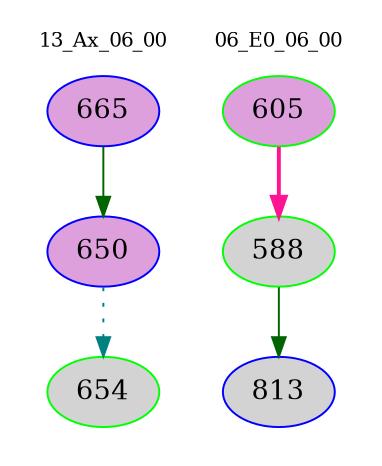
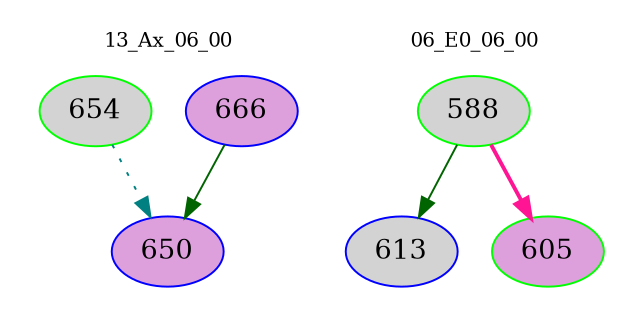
(103, 111) -> (242, 111)
(279, 172) -> (506, 173)
(103, 312) -> (127, 172)
(279, 392) -> (402, 252)
